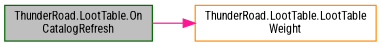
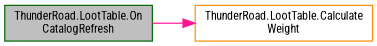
(286, 23) -> (284, 23)
